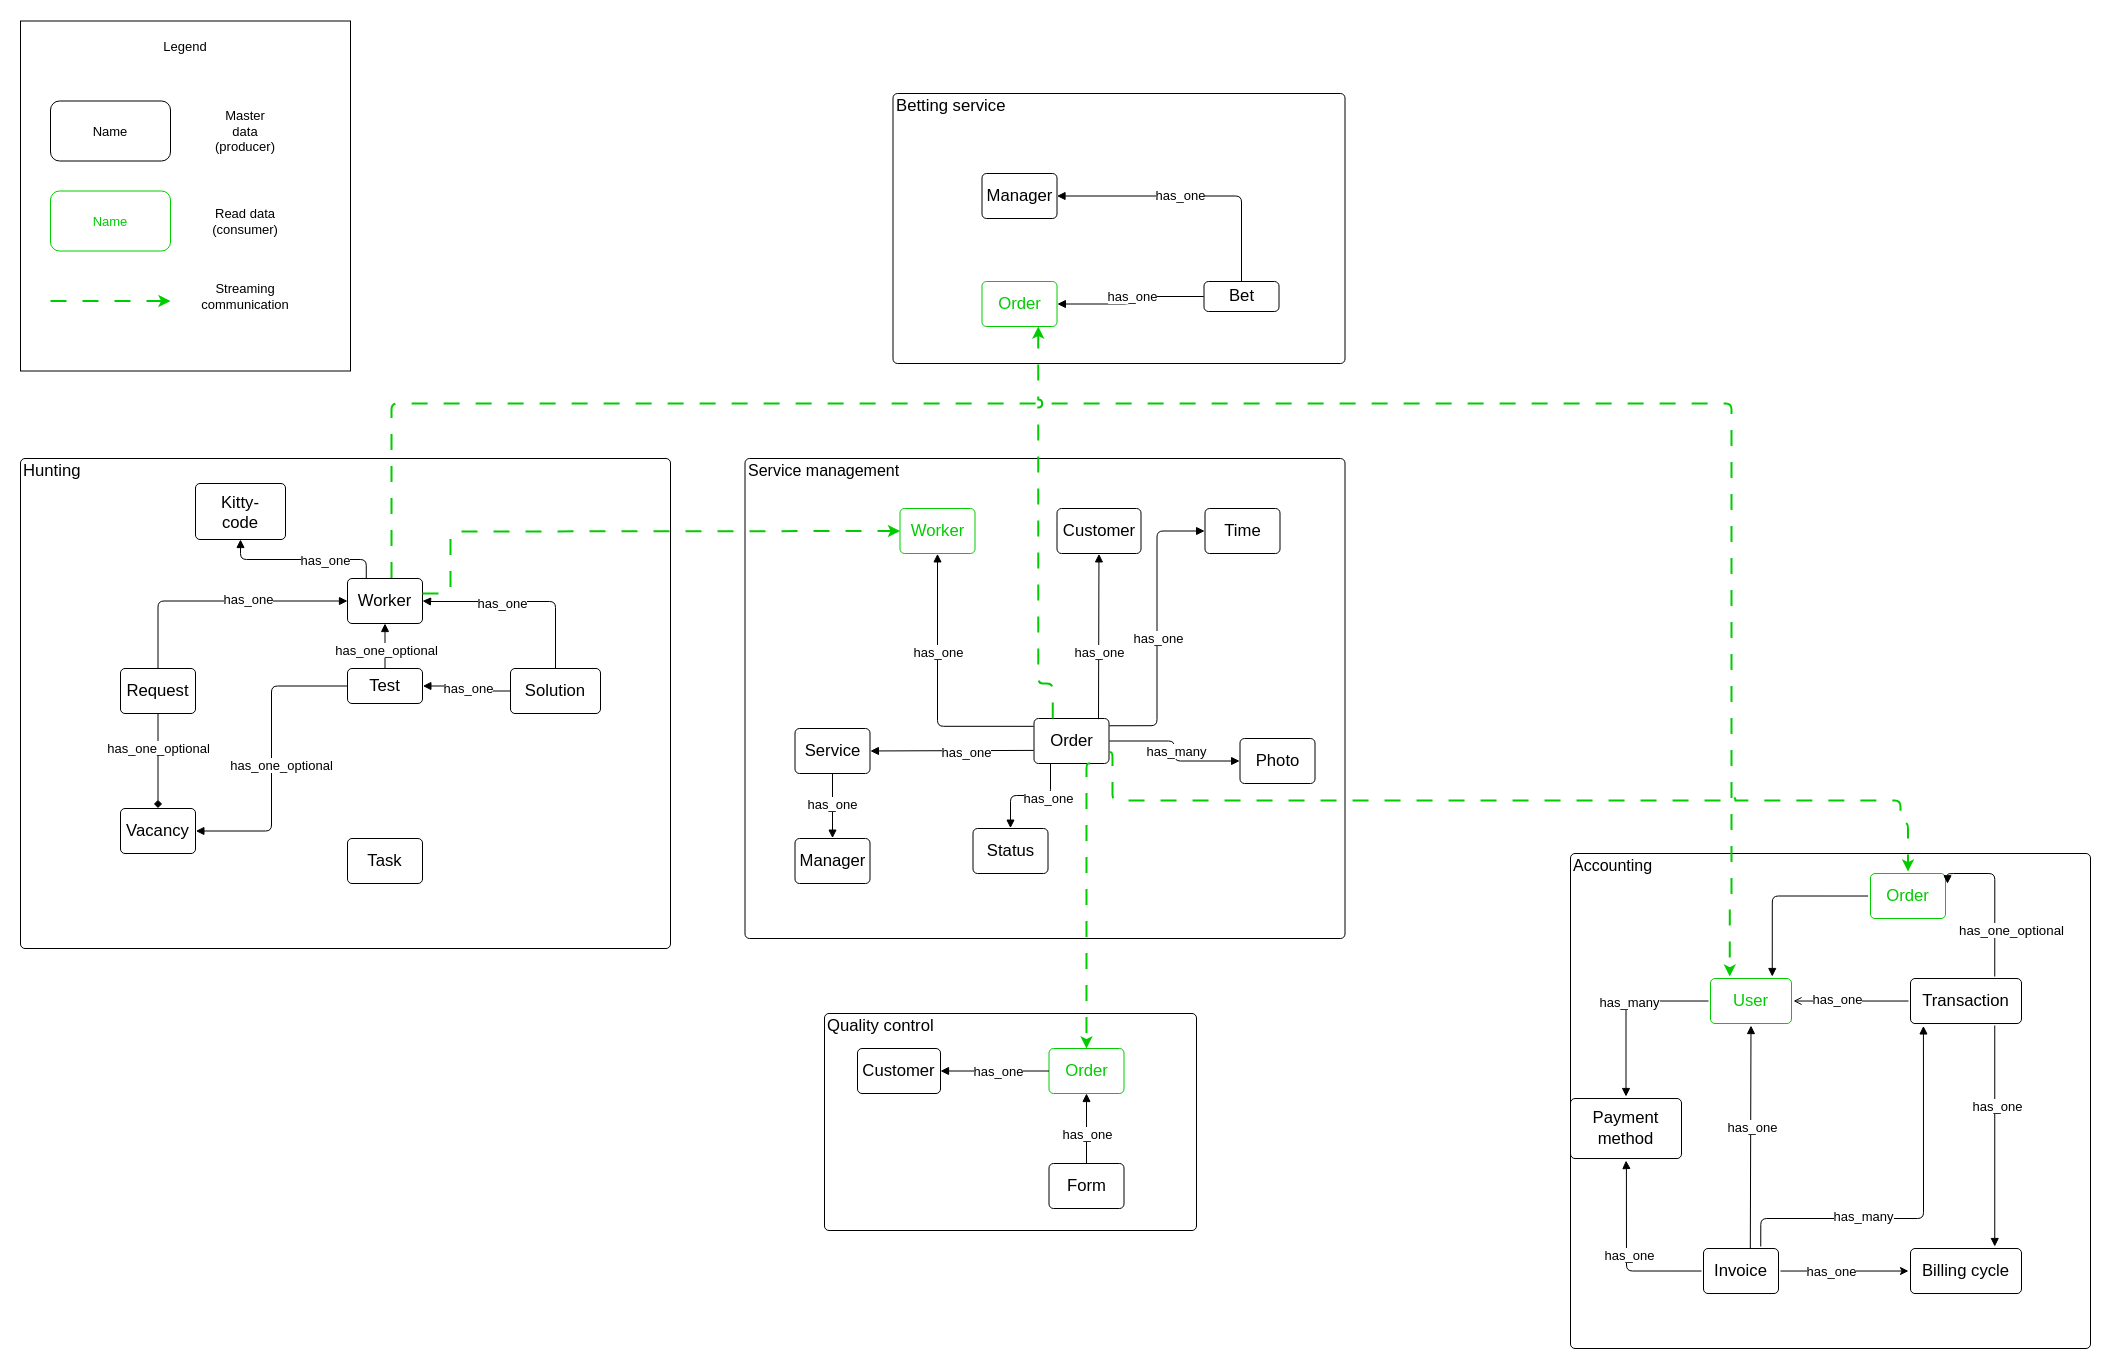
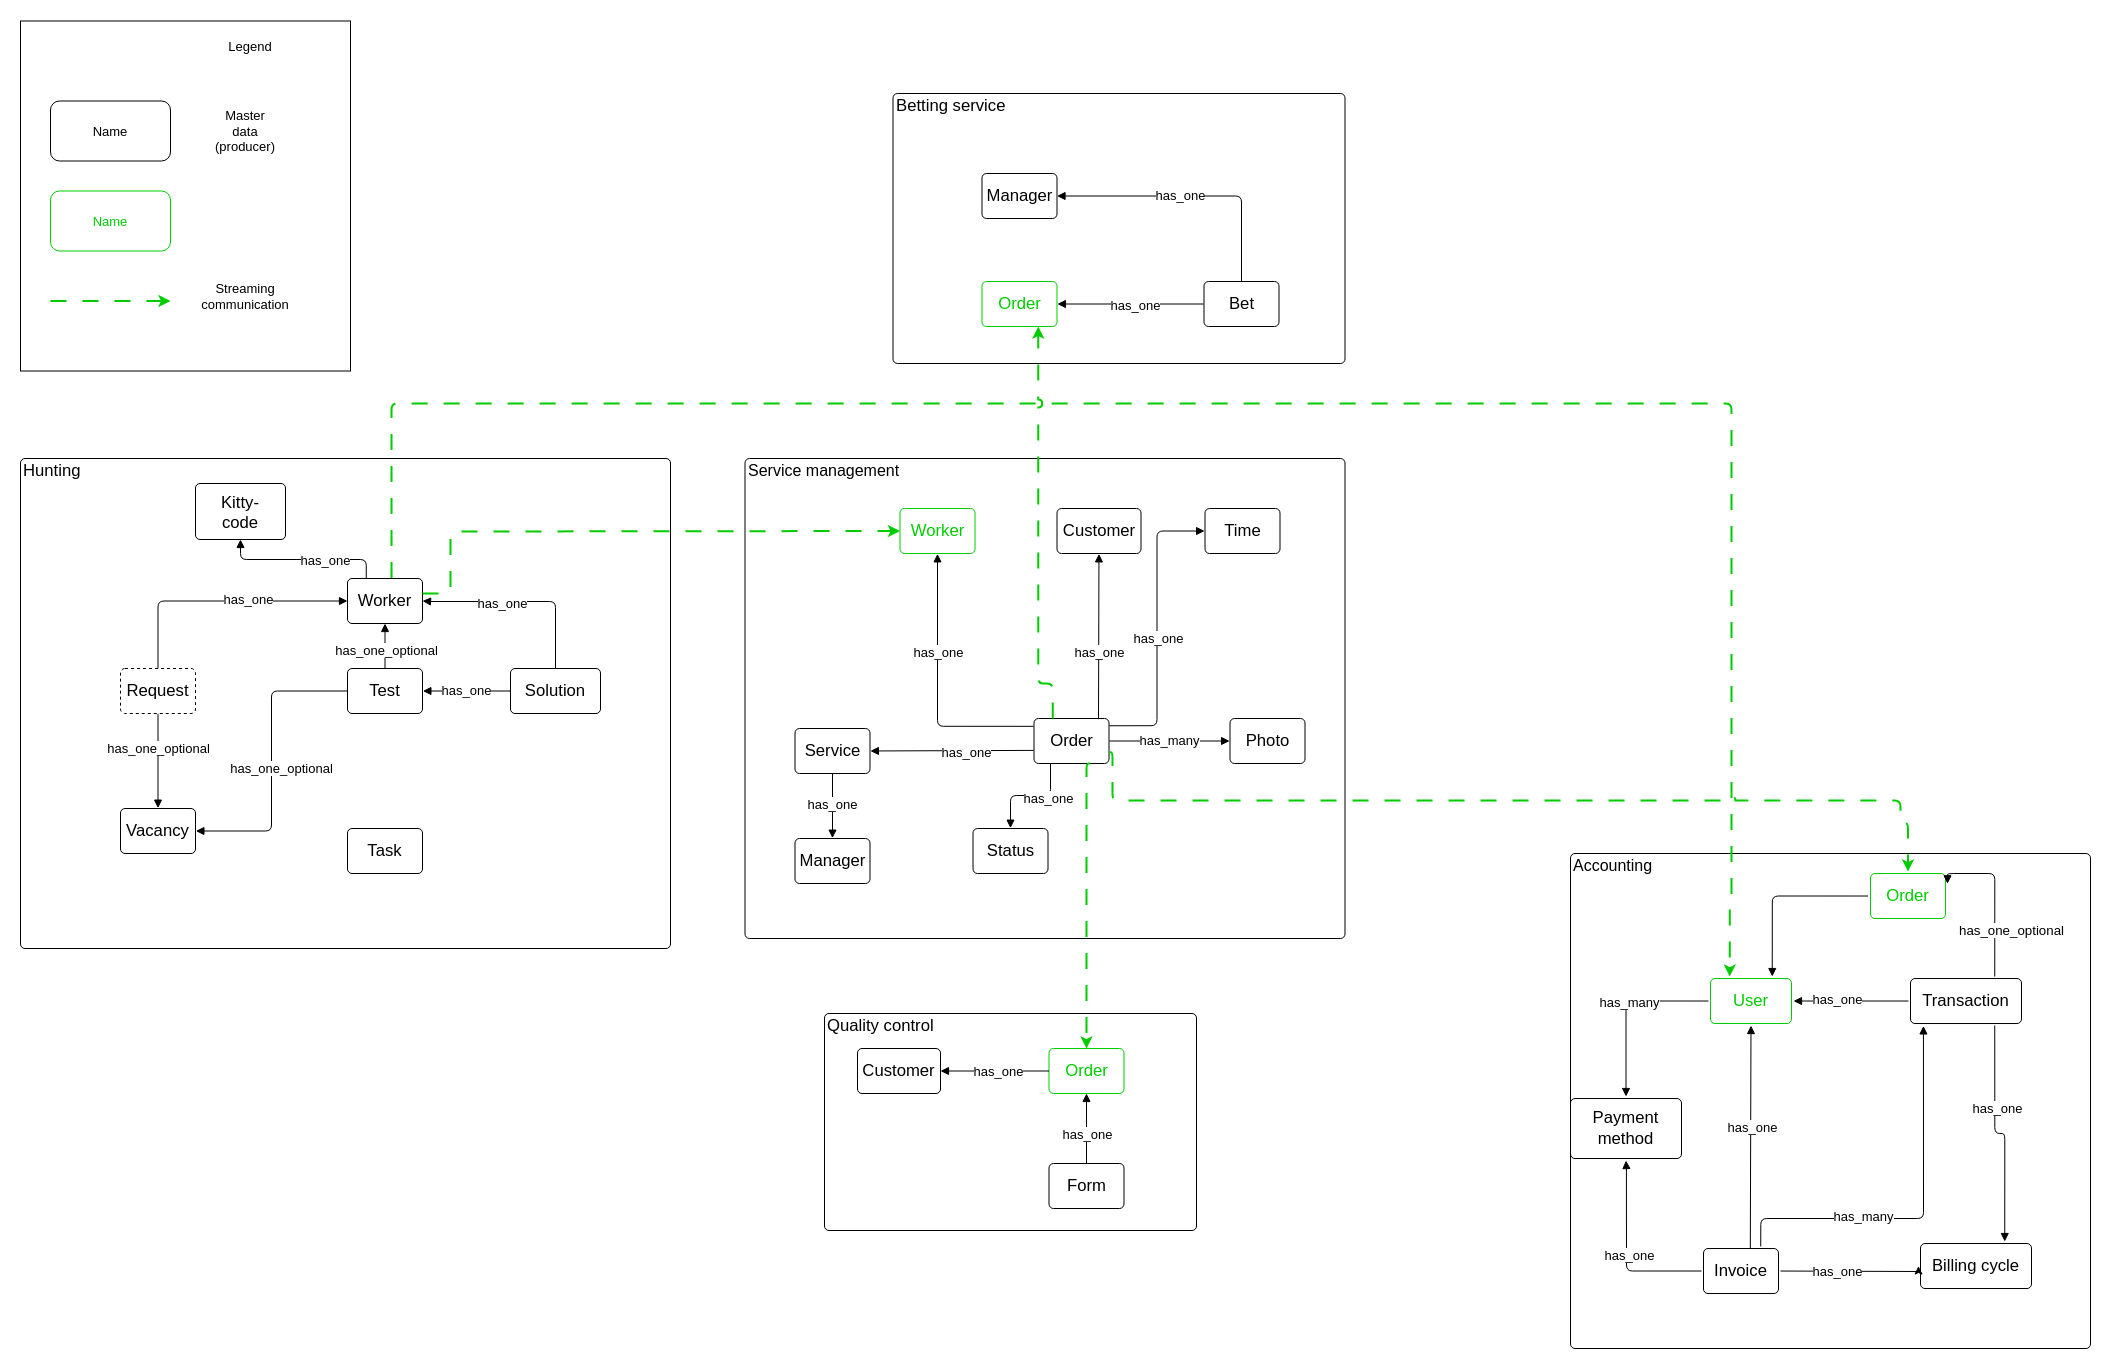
(186, 46) -> (251, 46)
(246, 221) -> none
(1242, 297) -> (1242, 304)
(385, 686) -> (385, 691)
(158, 691) -> (158, 691)
(1278, 761) -> (1268, 741)
(158, 799) -> (158, 799)
(385, 861) -> (385, 851)
(1800, 1001) -> (1803, 1001)
(1966, 1271) -> (1976, 1266)
